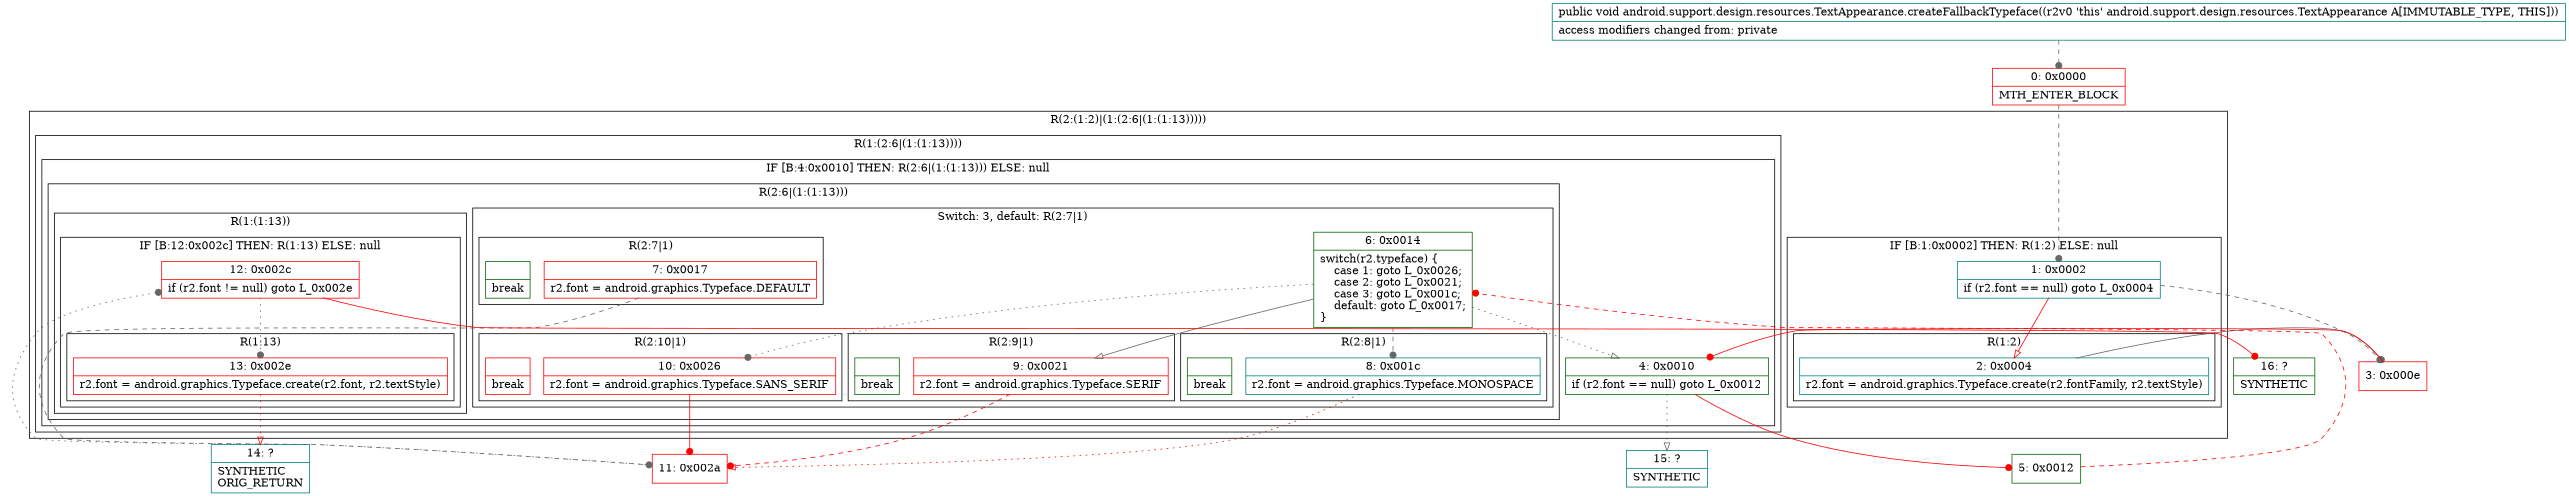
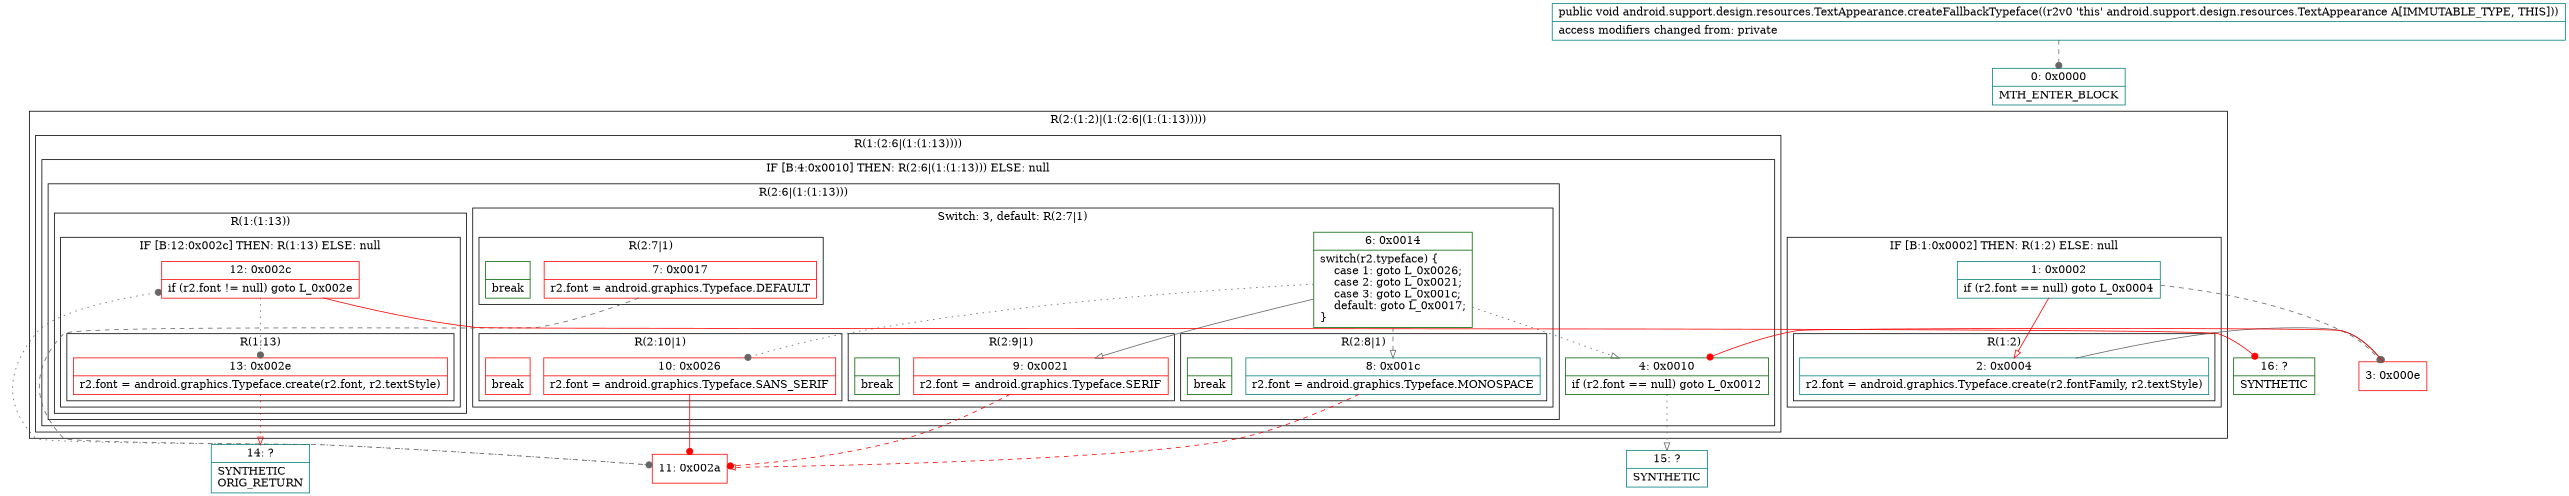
(2059, 87) -> (2059, 87)
(2059, 180) -> none
(1393, 340) -> (1393, 340)
(1052, 457) -> (1052, 457)
(2046, 469) -> none
